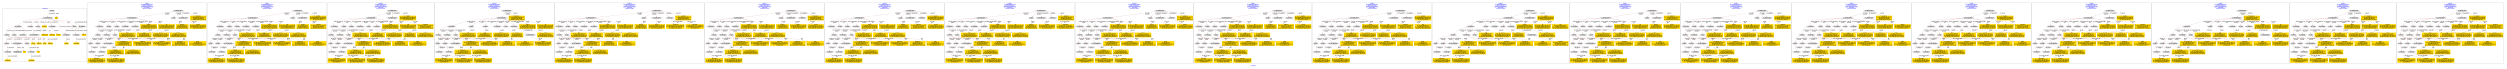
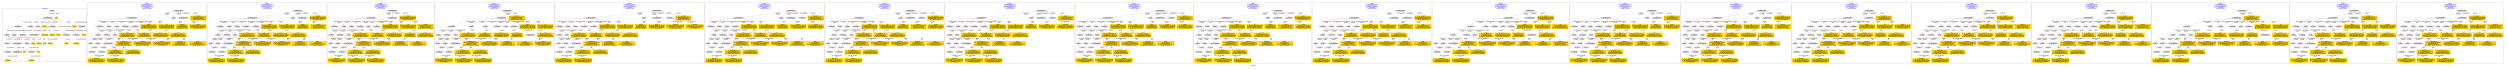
(74, 27) -> (74, 27)
(45, 43) -> (45, 43)
